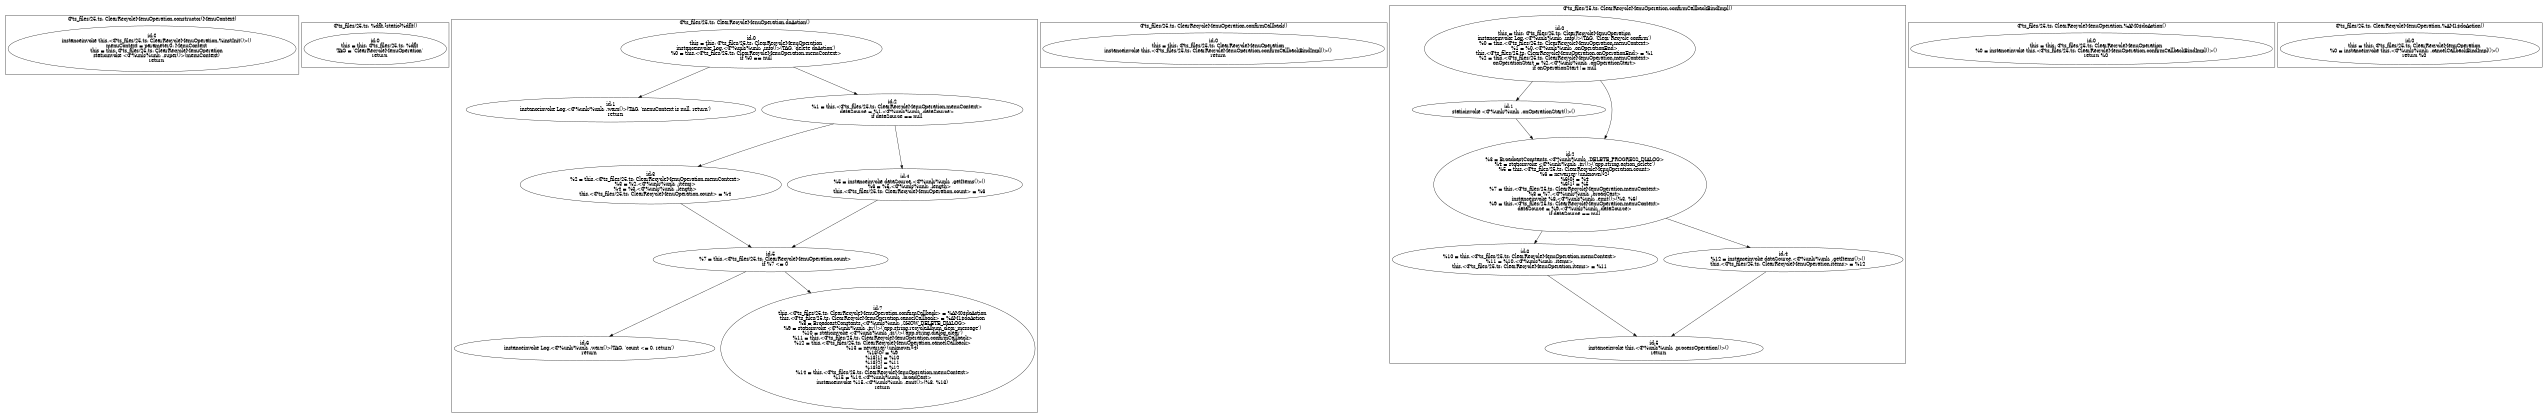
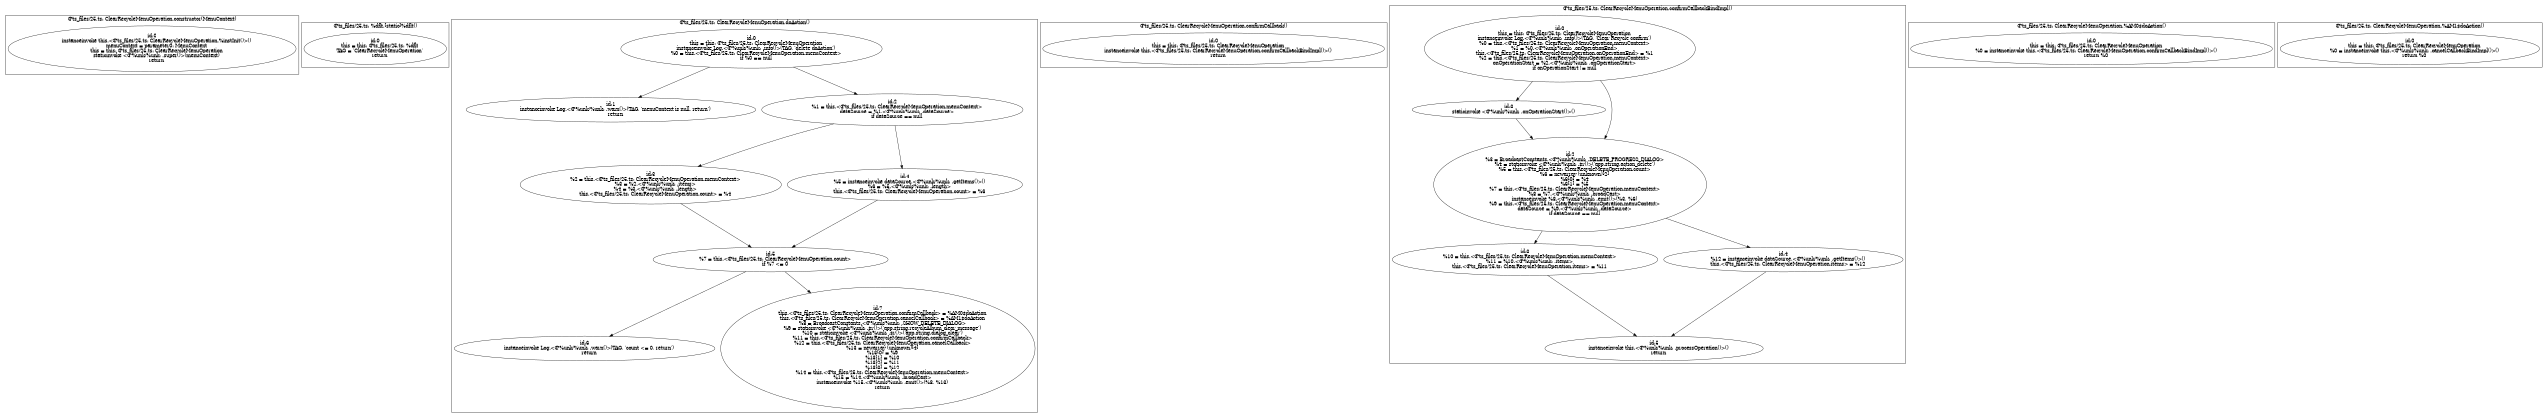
(1509, 110) -> (1509, 110)
